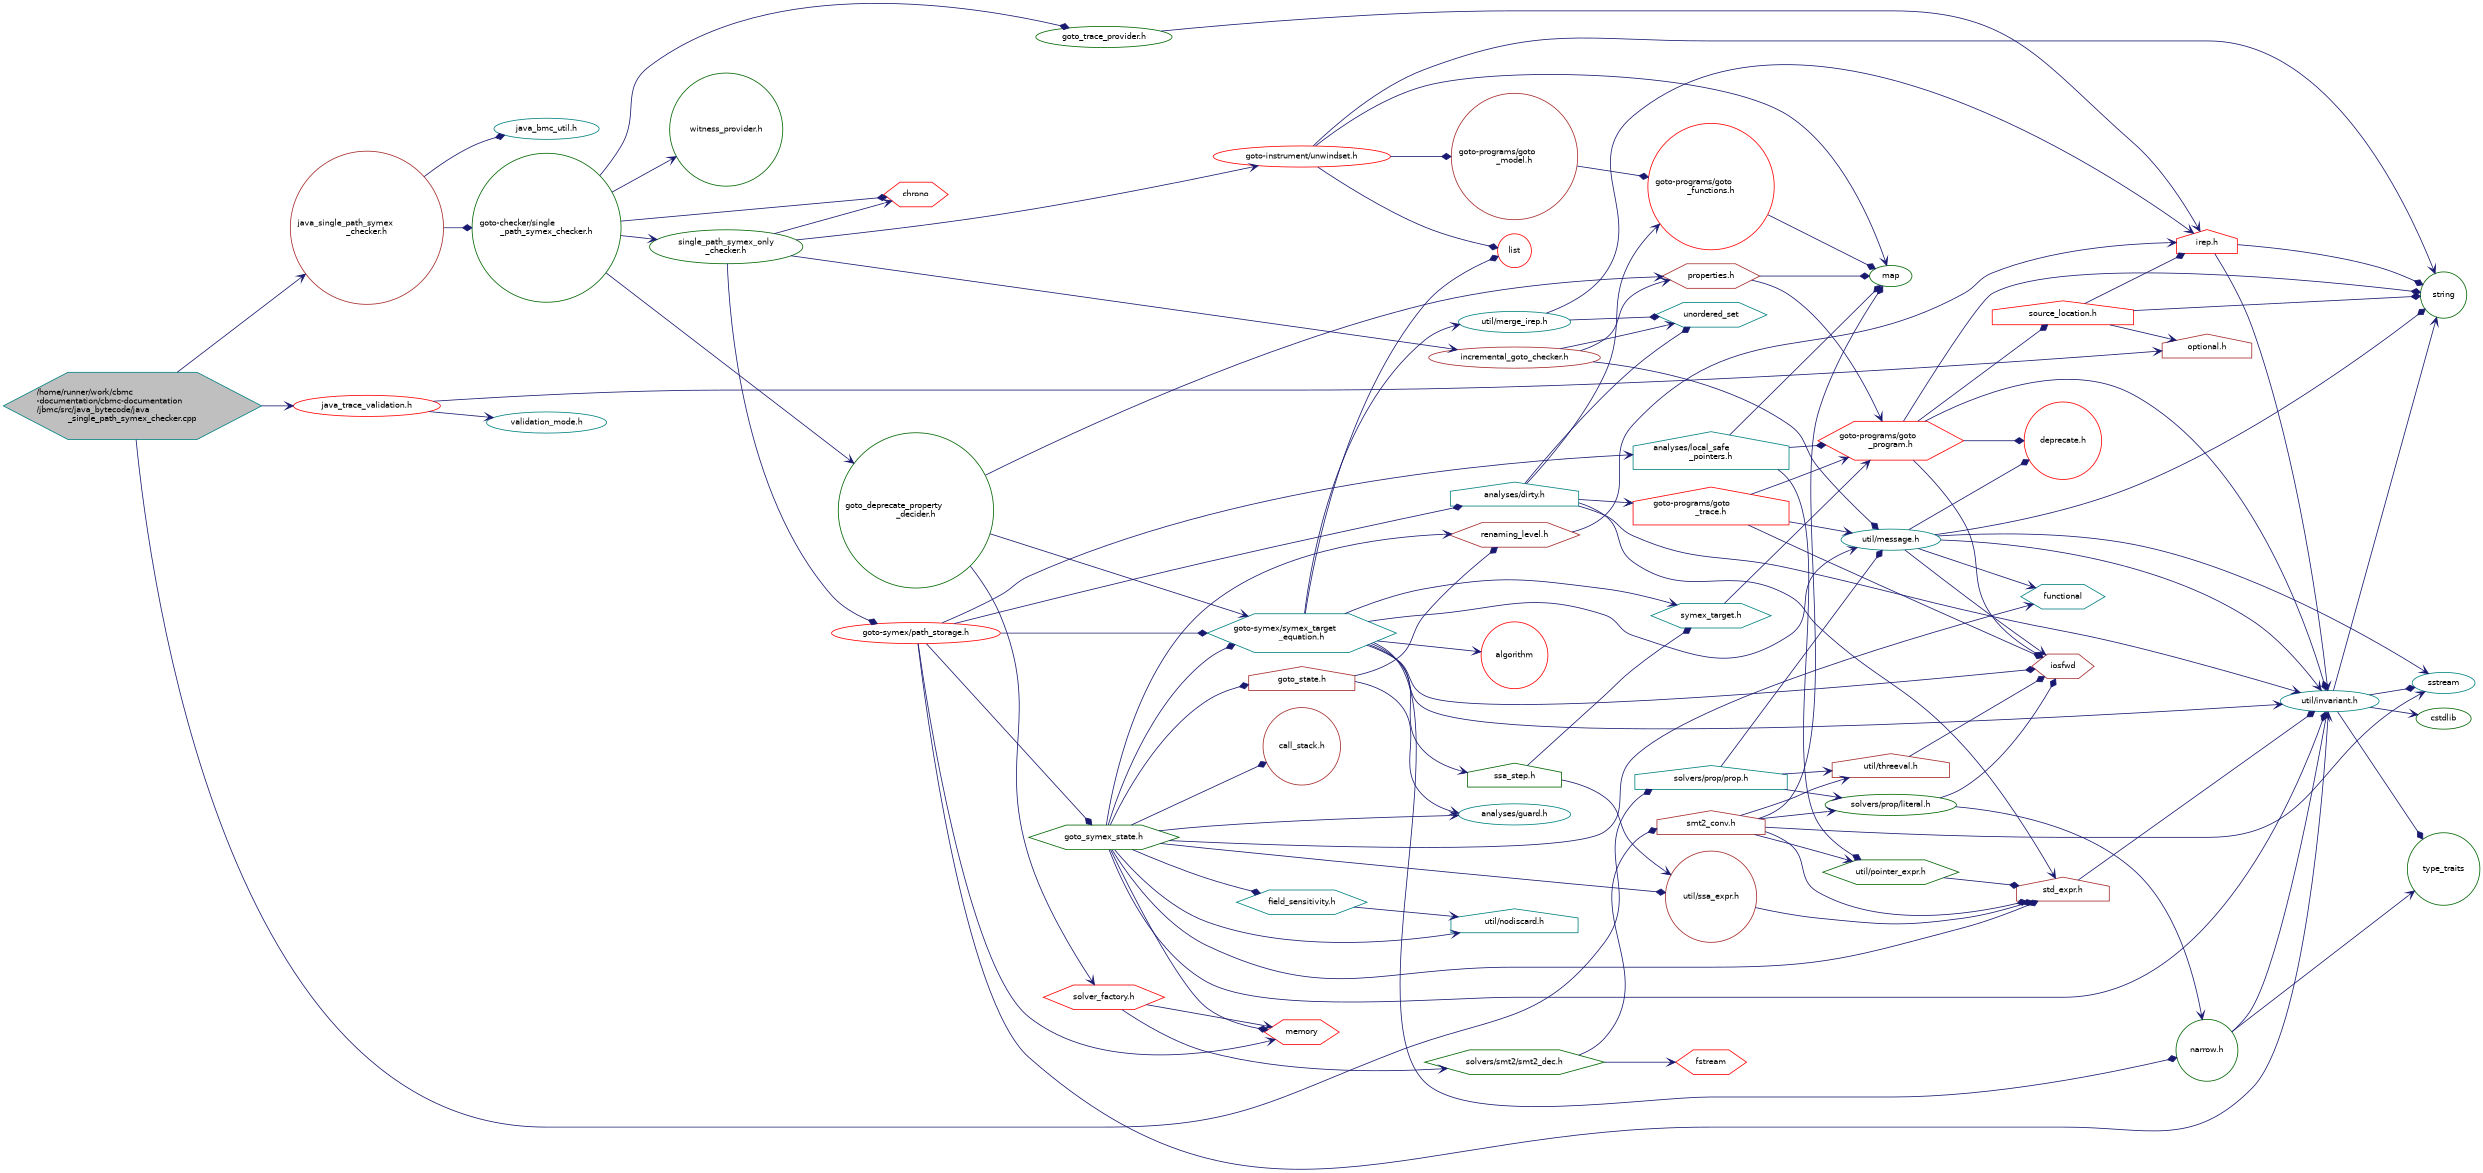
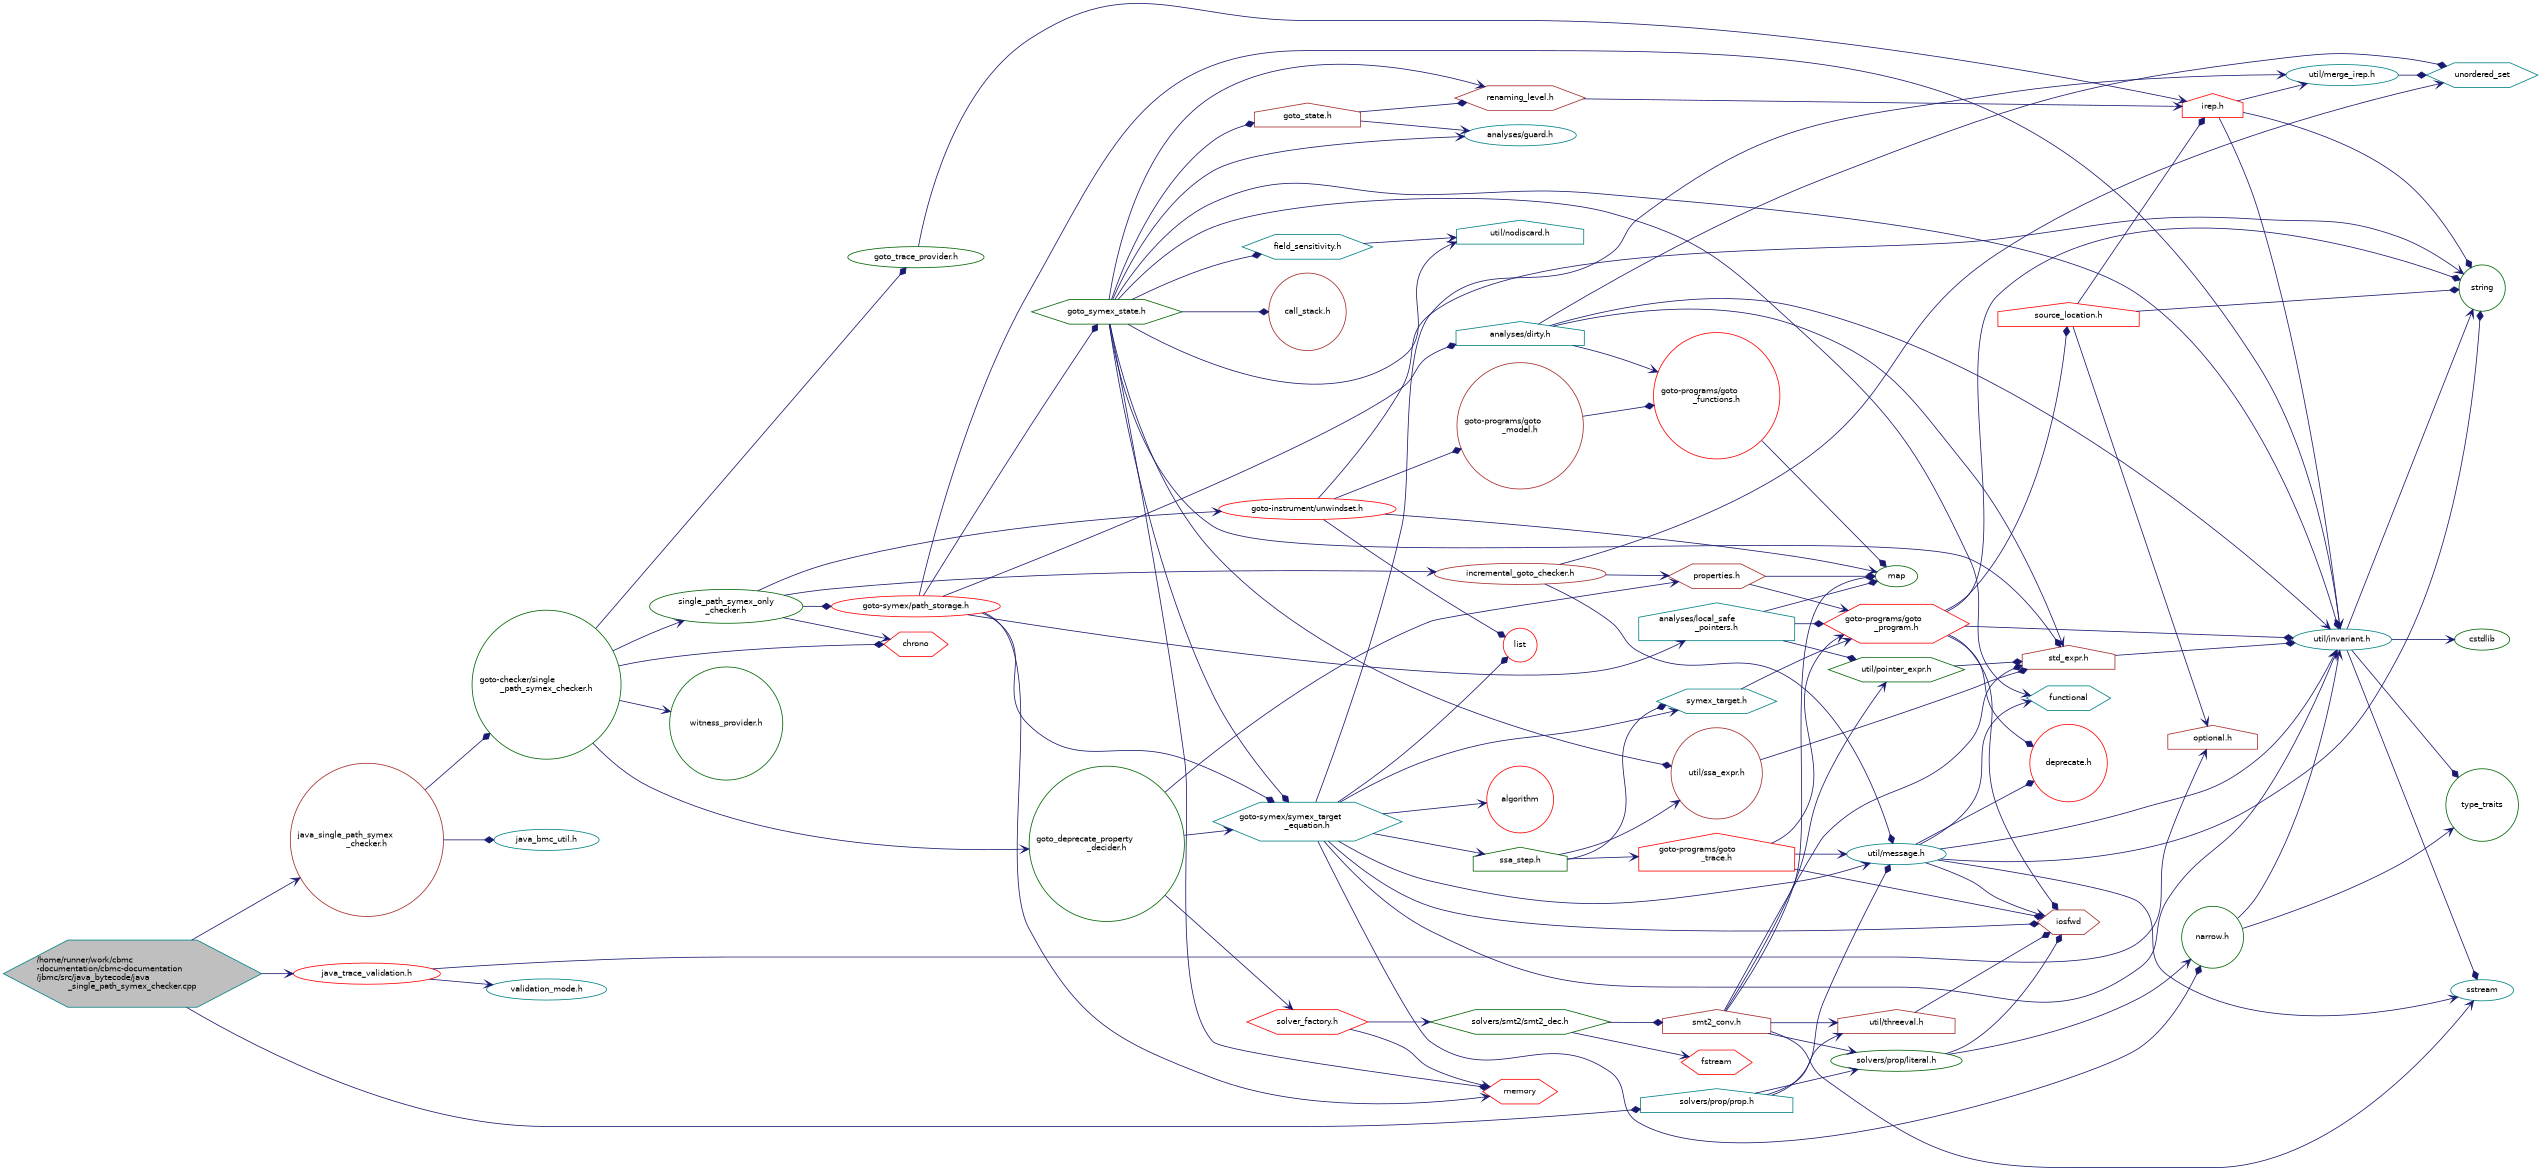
(1804, 67) -> (2268, 93)
(1602, 501) -> (1599, 858)
